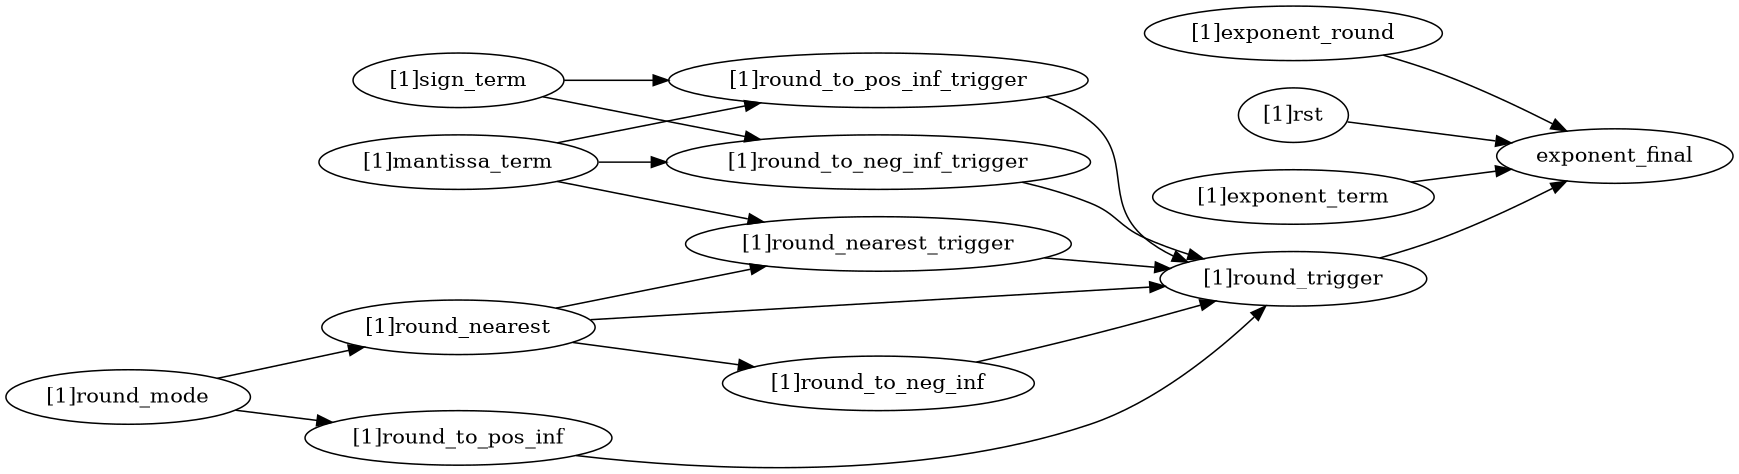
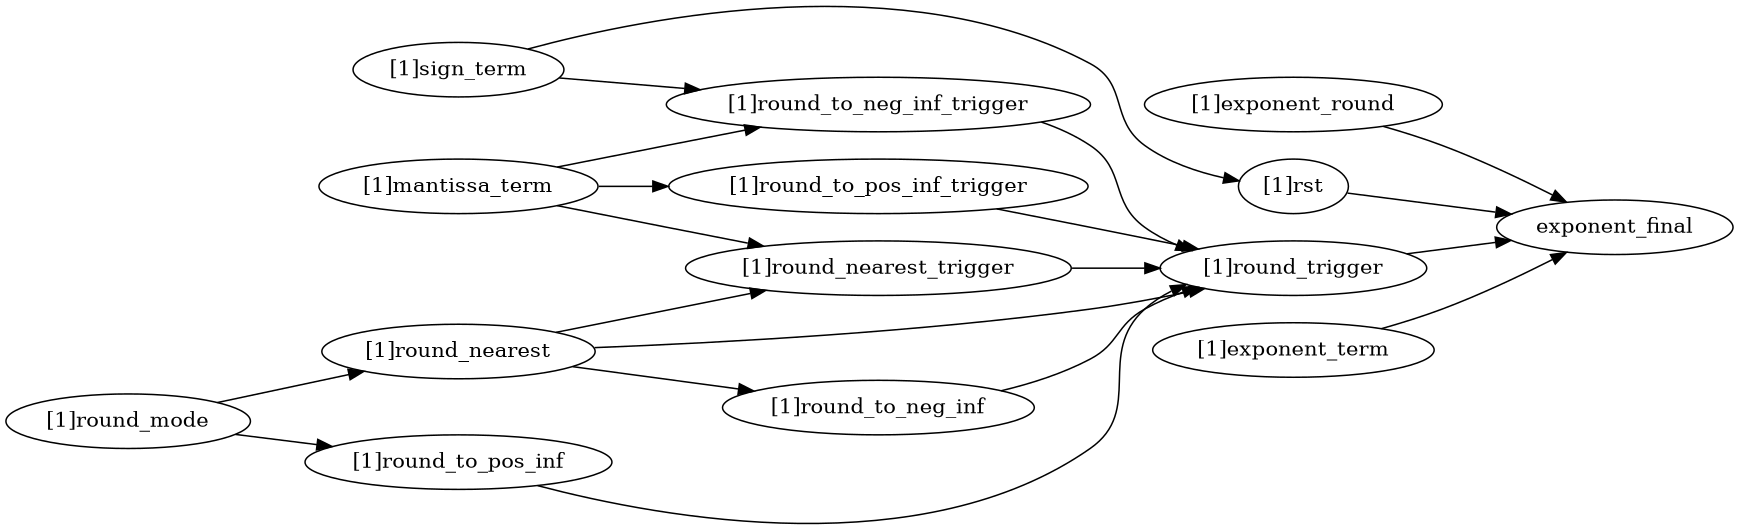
(609, 80) -> (905, 12)
